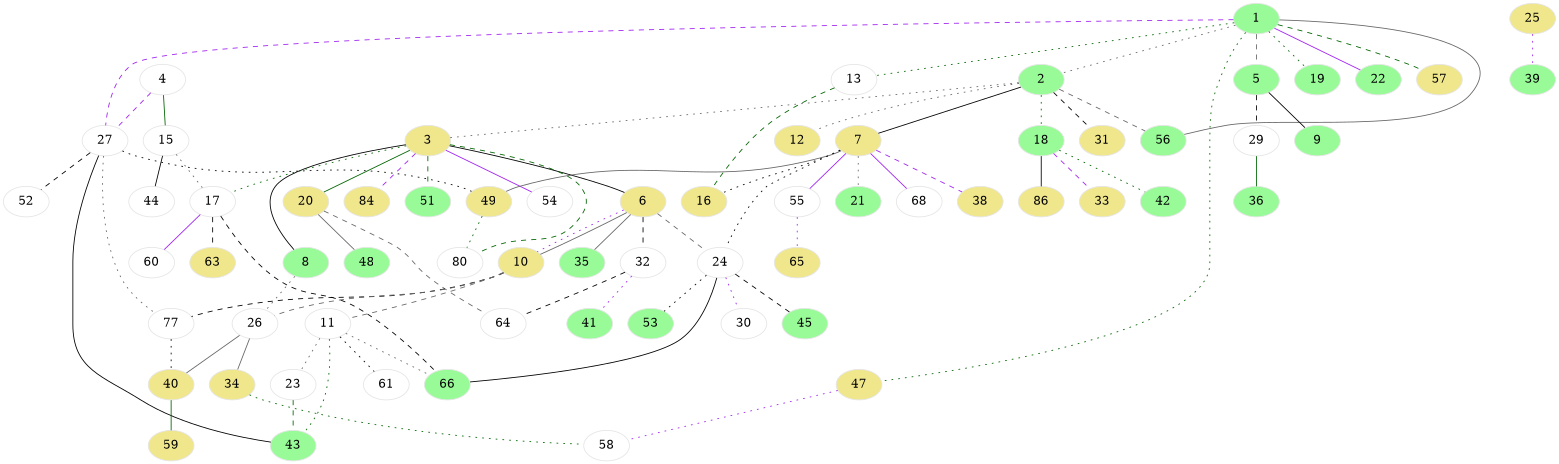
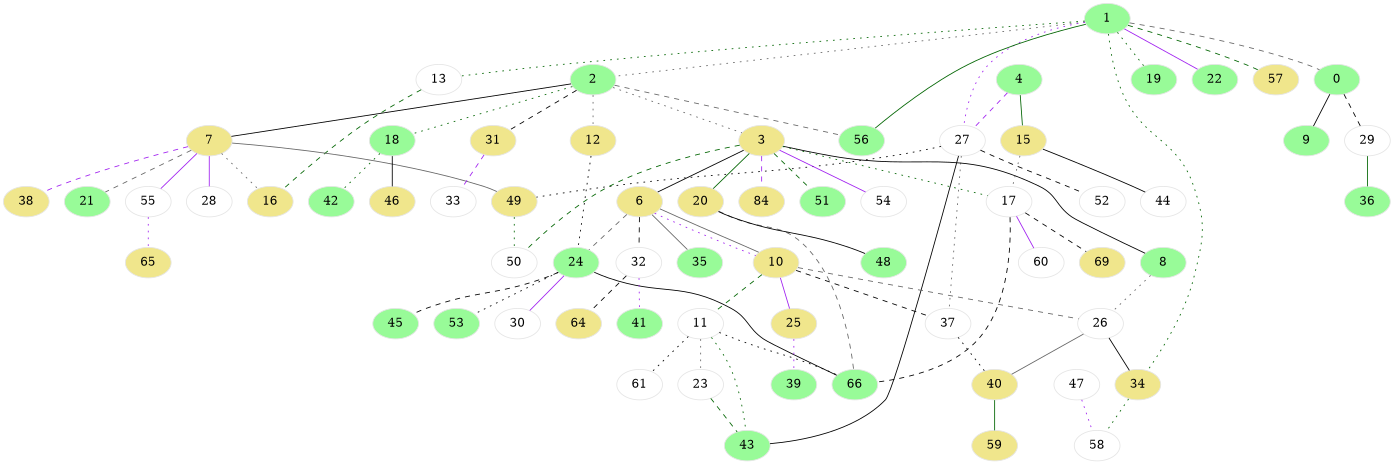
(648, 30) -> (994, 60)
(163, 80) -> (1019, 80)
(1256, 80) -> (1337, 80)
(1448, 108) -> (973, 62)
(166, 141) -> (1023, 141)
(858, 171) -> (148, 171)
(1072, 171) -> (473, 171)
(782, 172) -> (240, 171)
(770, 184) -> (584, 208)
(919, 202) -> (209, 202)
(1041, 202) -> (392, 202)
(1102, 202) -> (453, 202)
(336, 232) -> (803, 235)
(409, 257) -> (818, 261)
(213, 263) -> (1102, 263)
(460, 263) -> (514, 263)
(720, 263) -> (576, 263)
(732, 293) -> (547, 293)
none -> (785, 293)
(427, 298) -> (738, 293)
(1171, 308) -> (1196, 195)
(171, 324) -> (948, 324)
(503, 324) -> (579, 324)
(244, 354) -> (1119, 354)
(388, 354) -> (778, 353)
(859, 385) -> (1077, 385)
